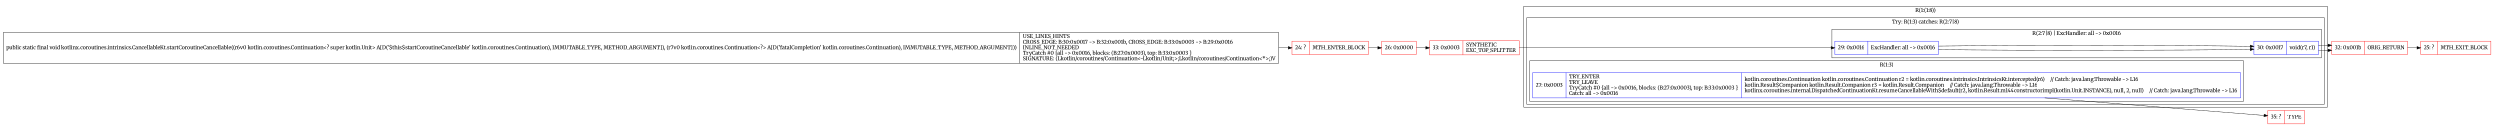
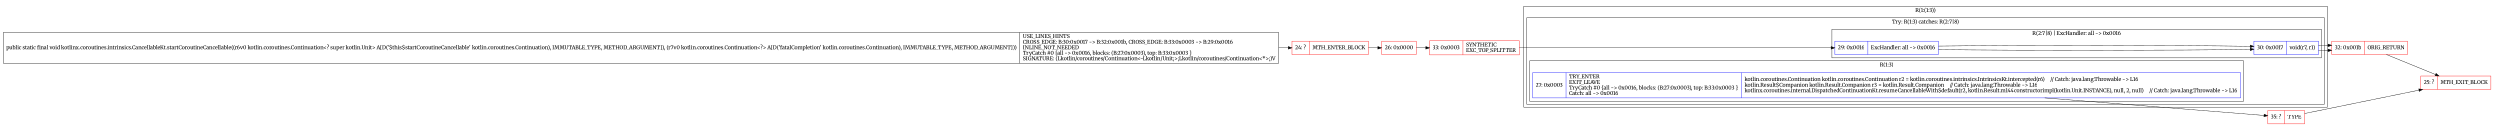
(1926, 11) -> (1926, 11)
(1584, 82) -> (1585, 82)
none -> (2362, 102)
